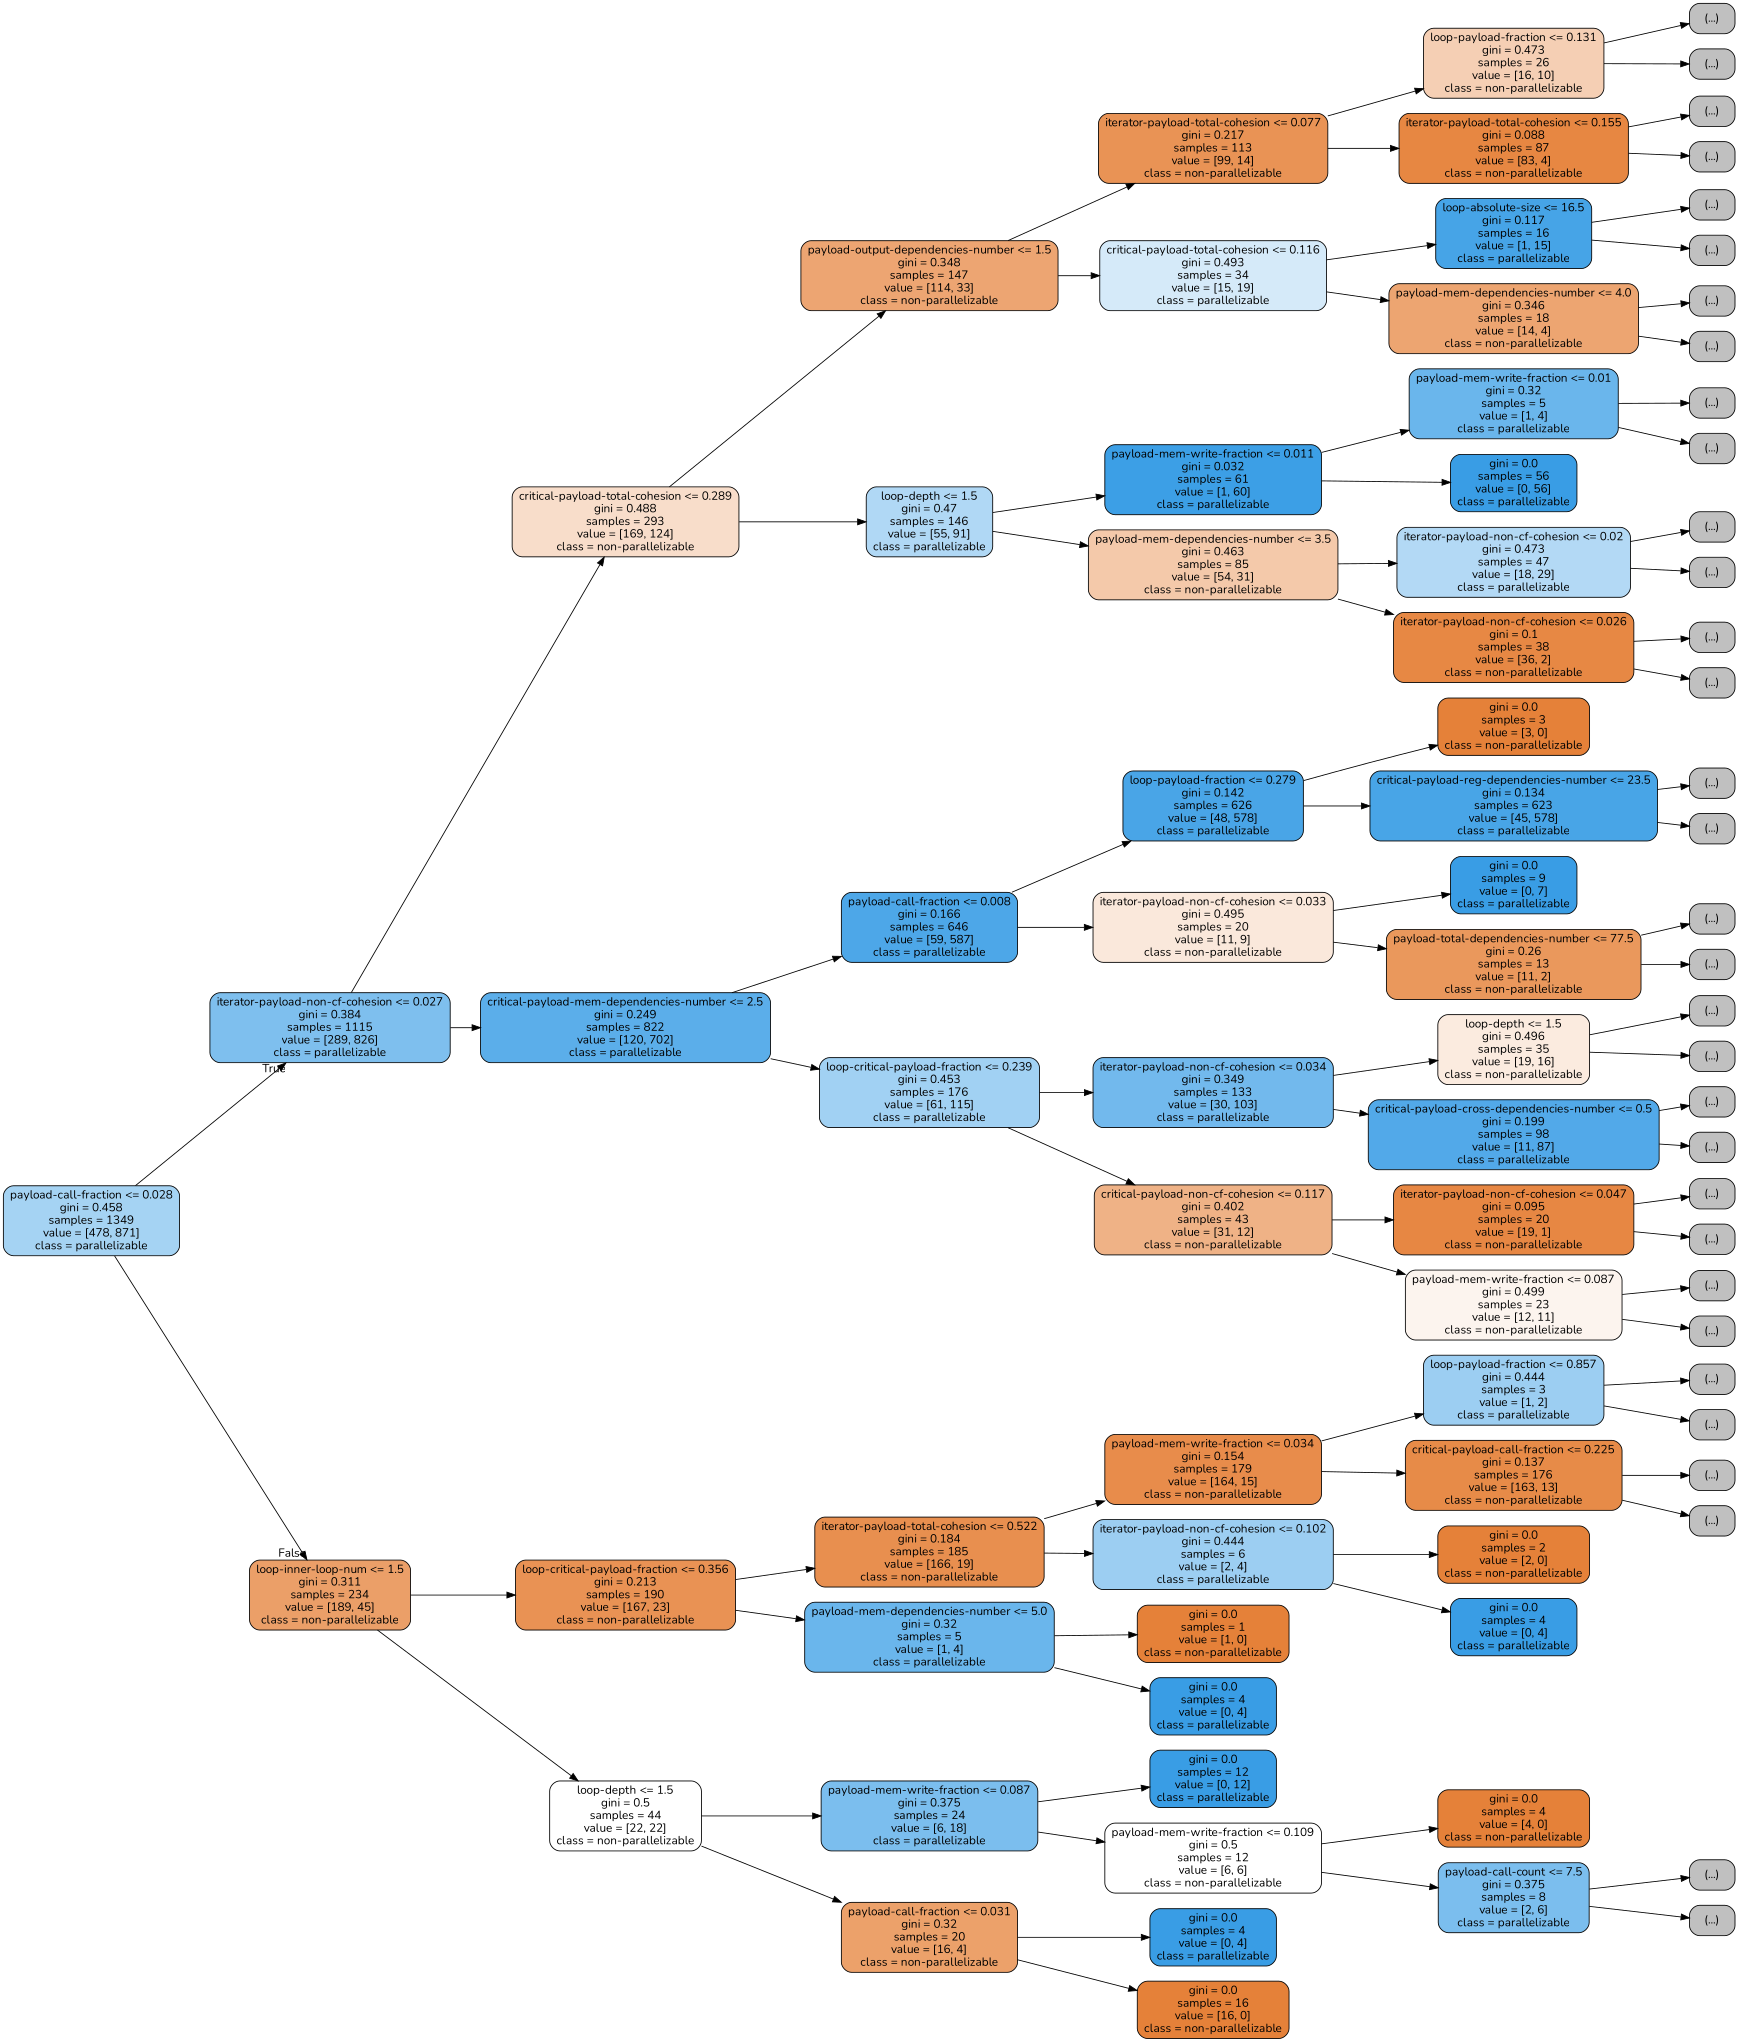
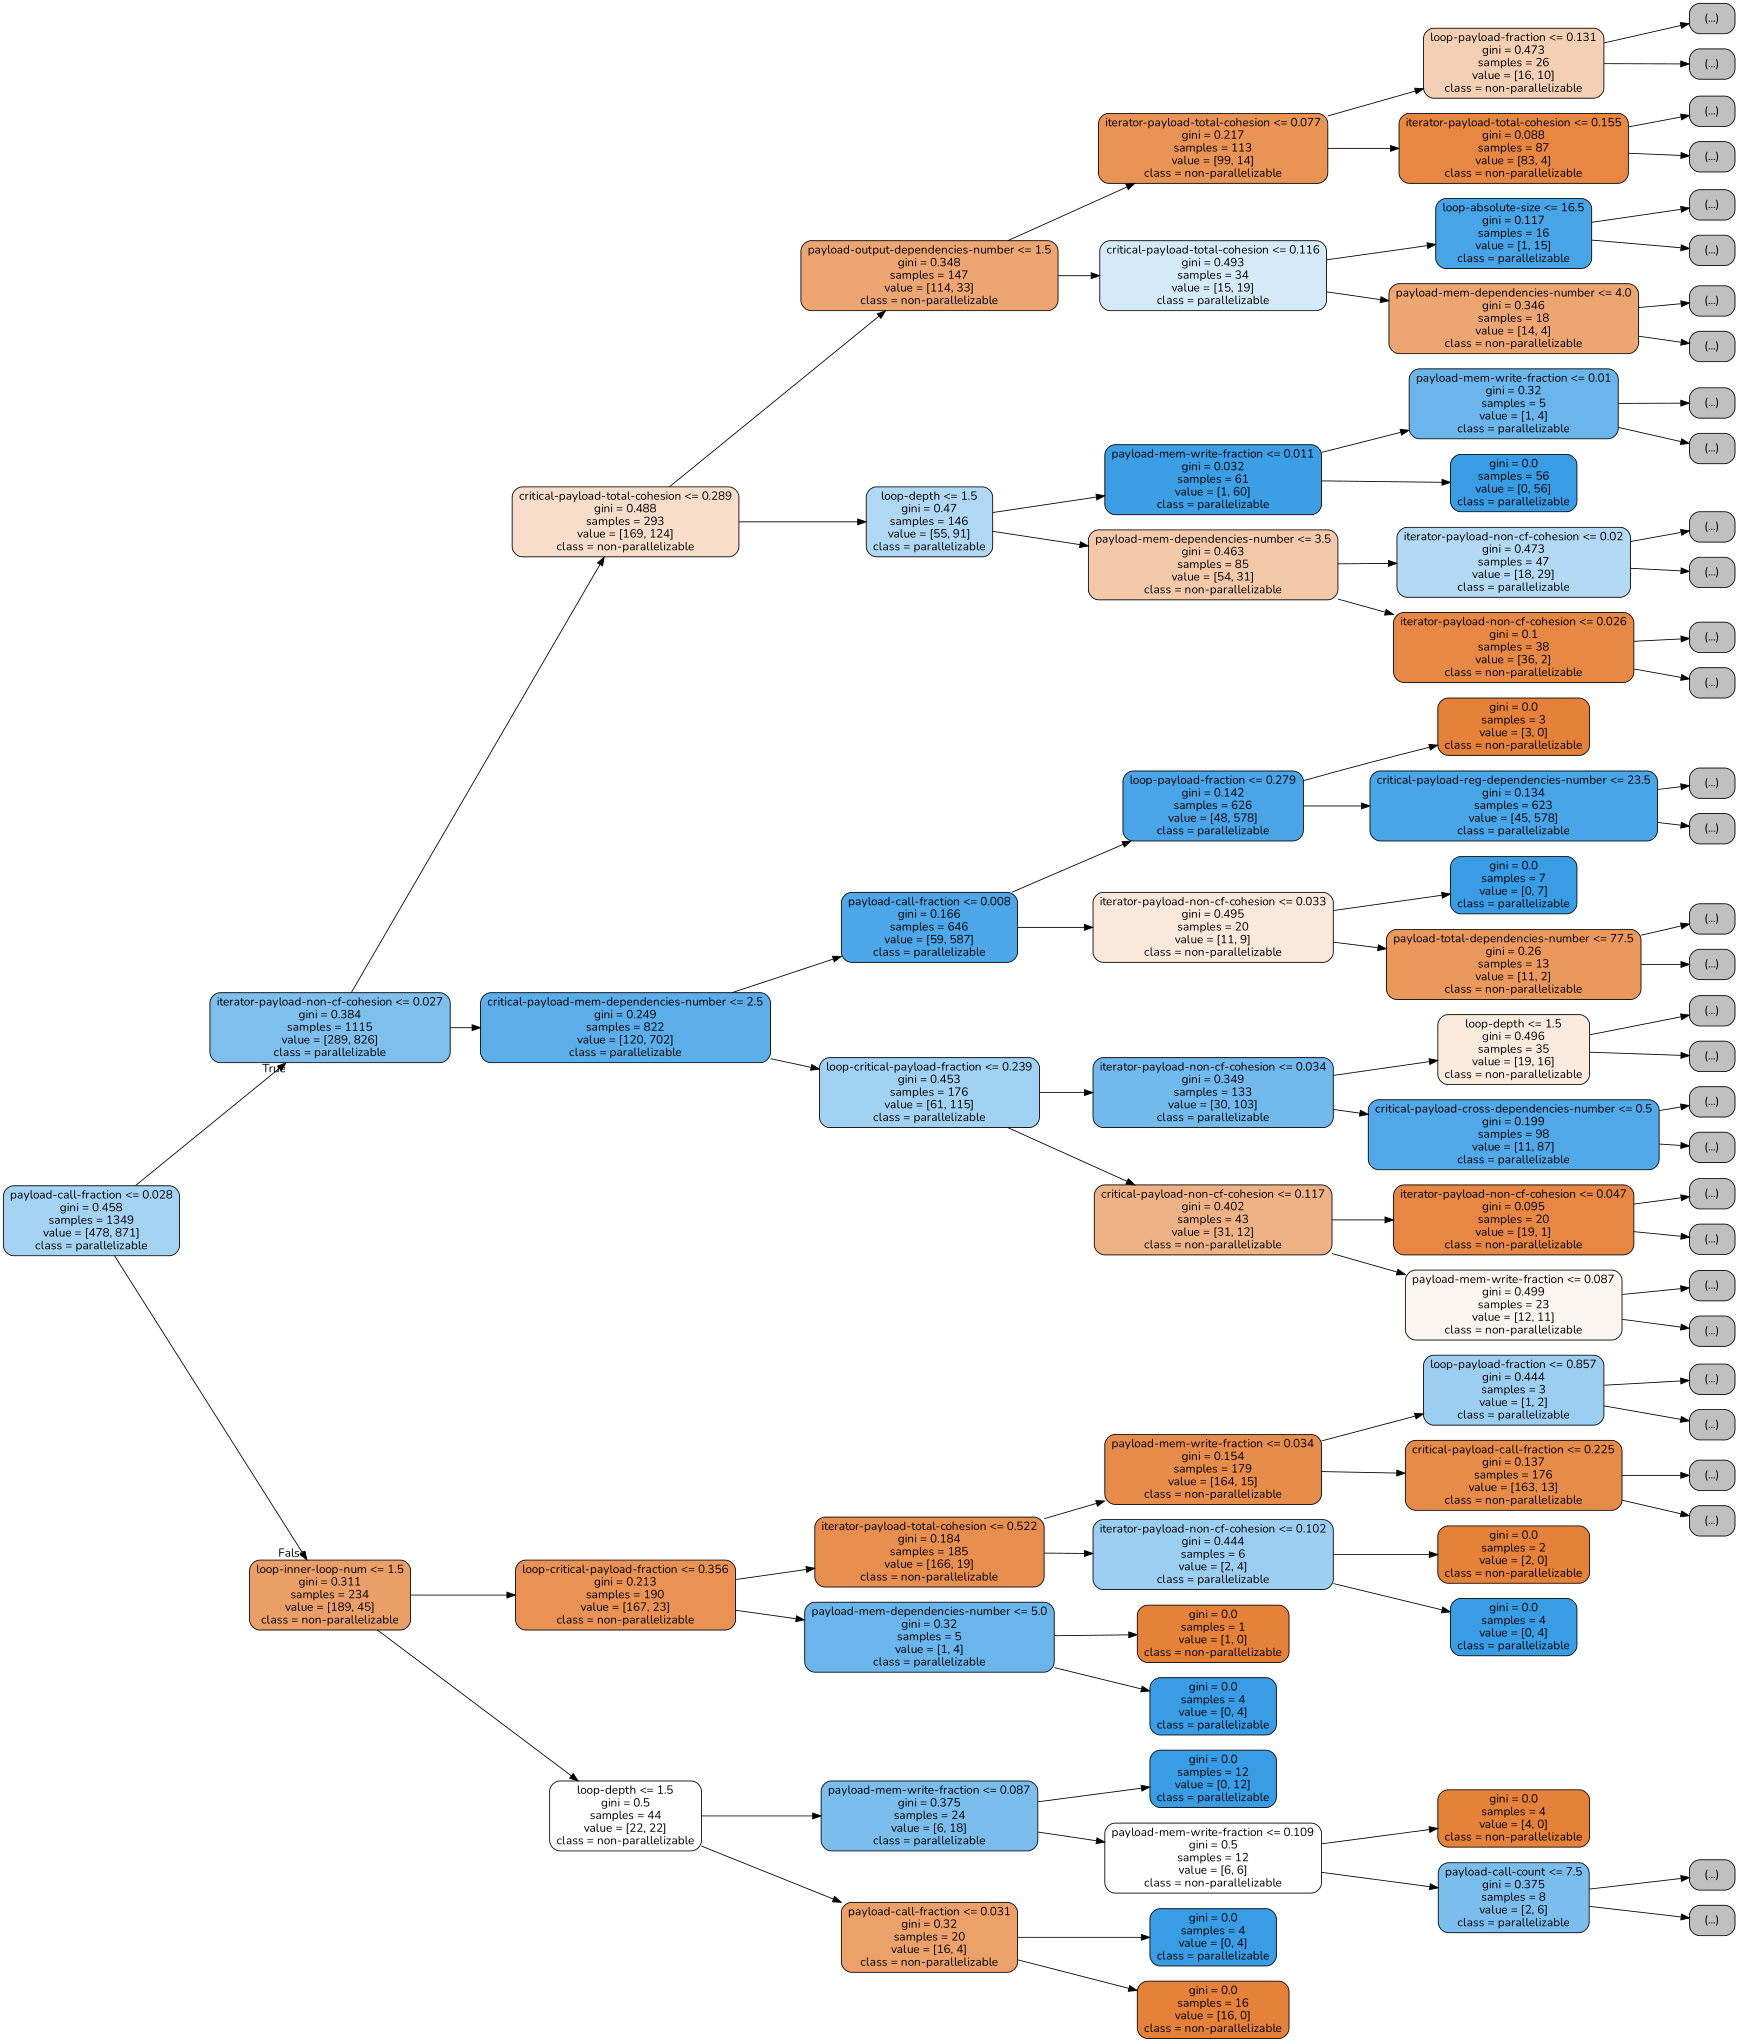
(1514, 885) -> (1514, 885)
